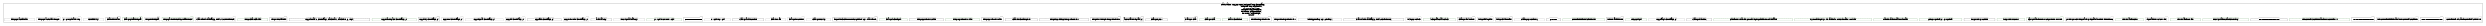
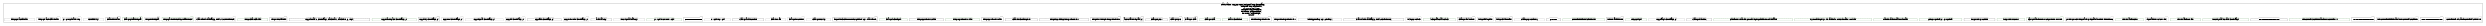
(49, 19) -> (49, 19)
none -> (1176, 19)
(2226, 19) -> (2226, 19)
